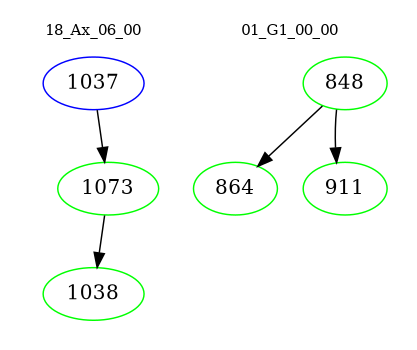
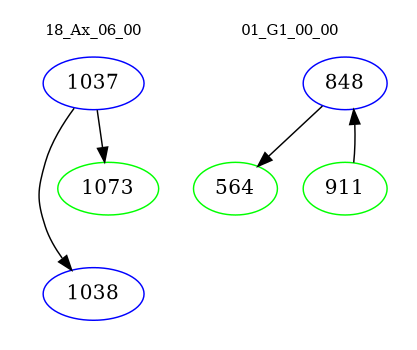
(345, 83) -> (345, 83)
(335, 129) -> (355, 144)
(235, 189) -> (235, 189)
(102, 234) -> (41, 182)
(94, 294) -> (94, 294)
